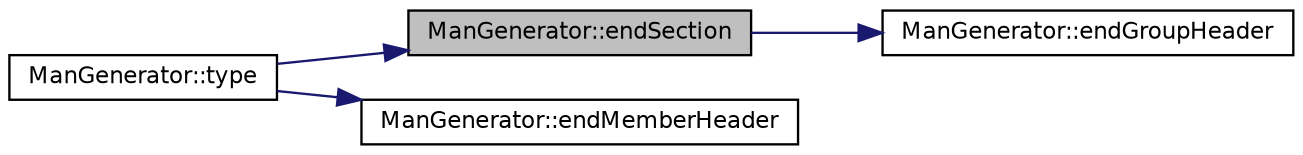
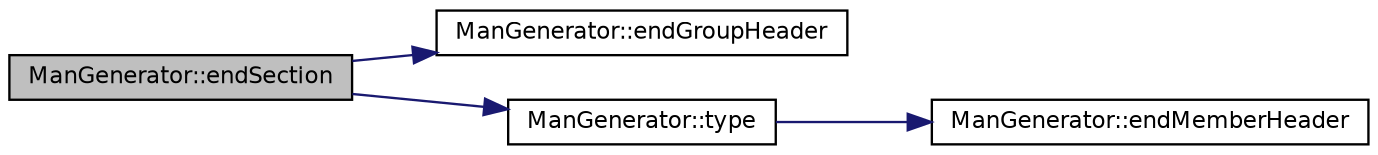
(331, 58) -> (418, 100)
